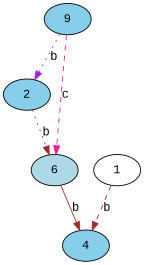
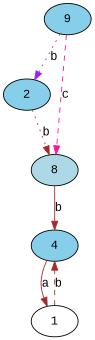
(55, 170) -> (55, 170)
none -> (41, 279)
